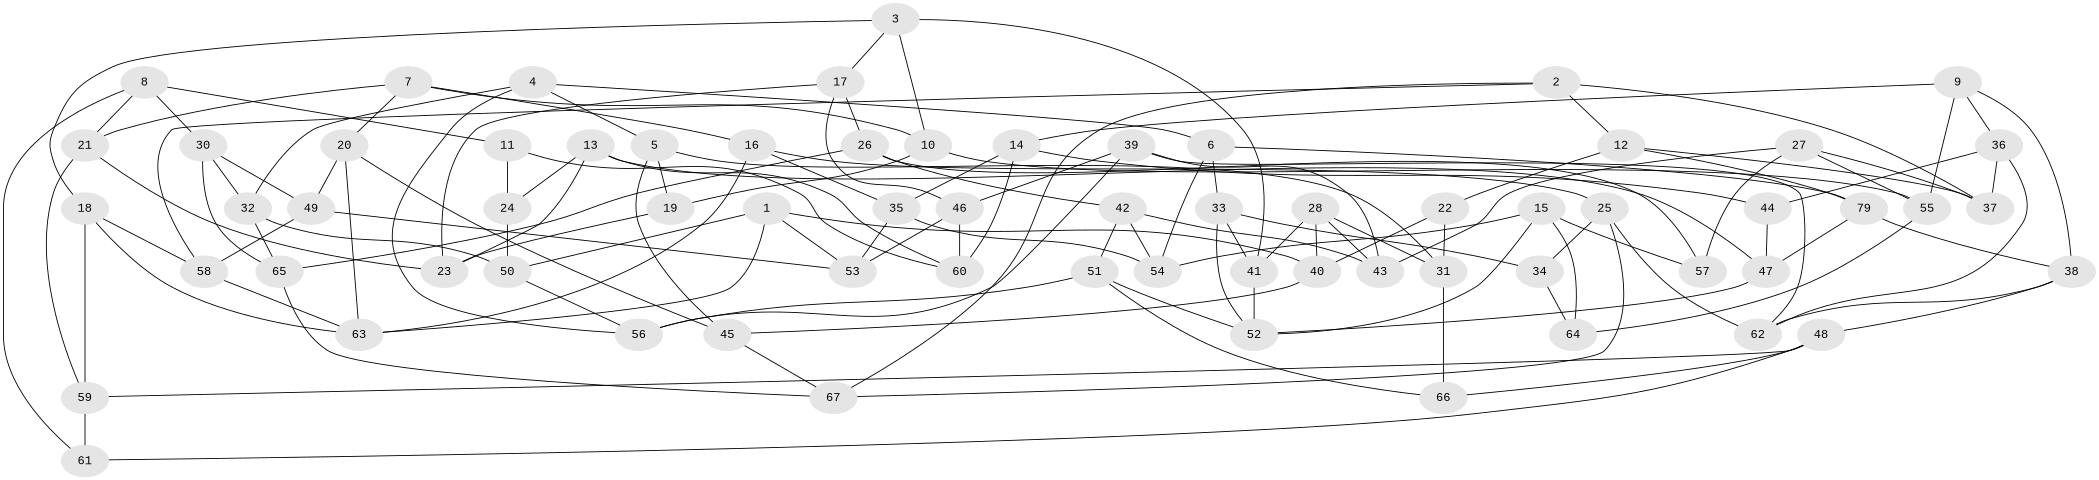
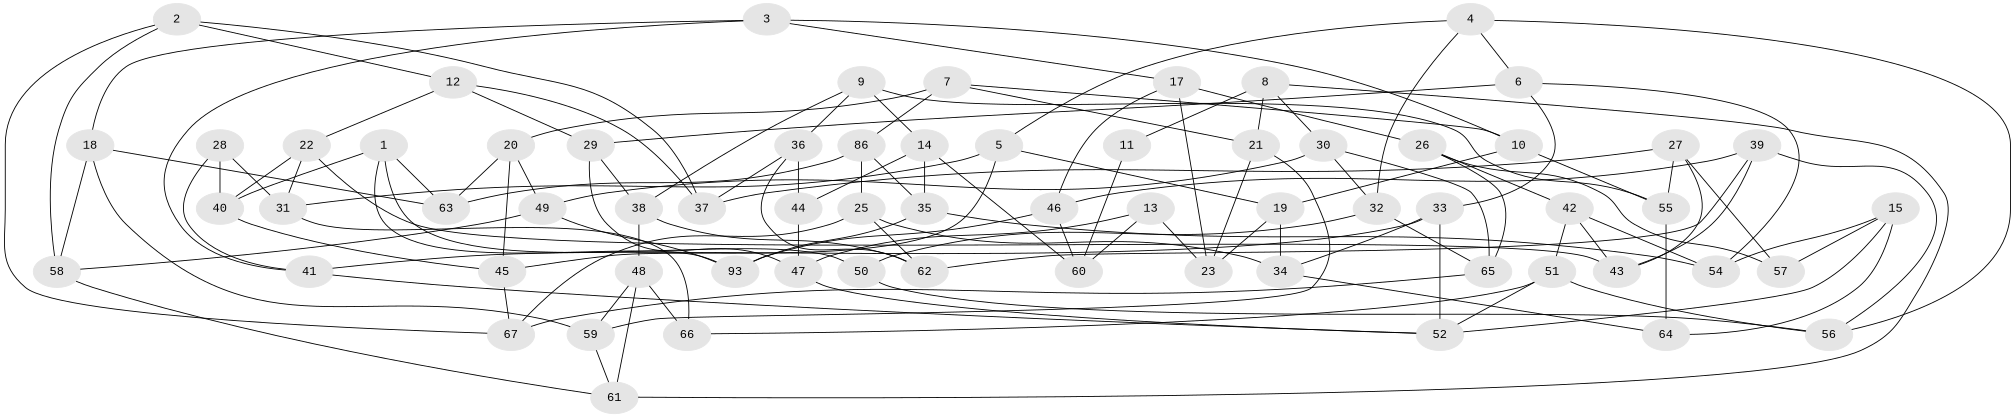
(752, 145) -> (862, 145)
(507, 209) -> none
(1864, 209) -> (591, 145)
none -> (1280, 240)
(1354, 246) -> (916, 245)
(853, 272) -> (735, 272)
(282, 303) -> (332, 347)
